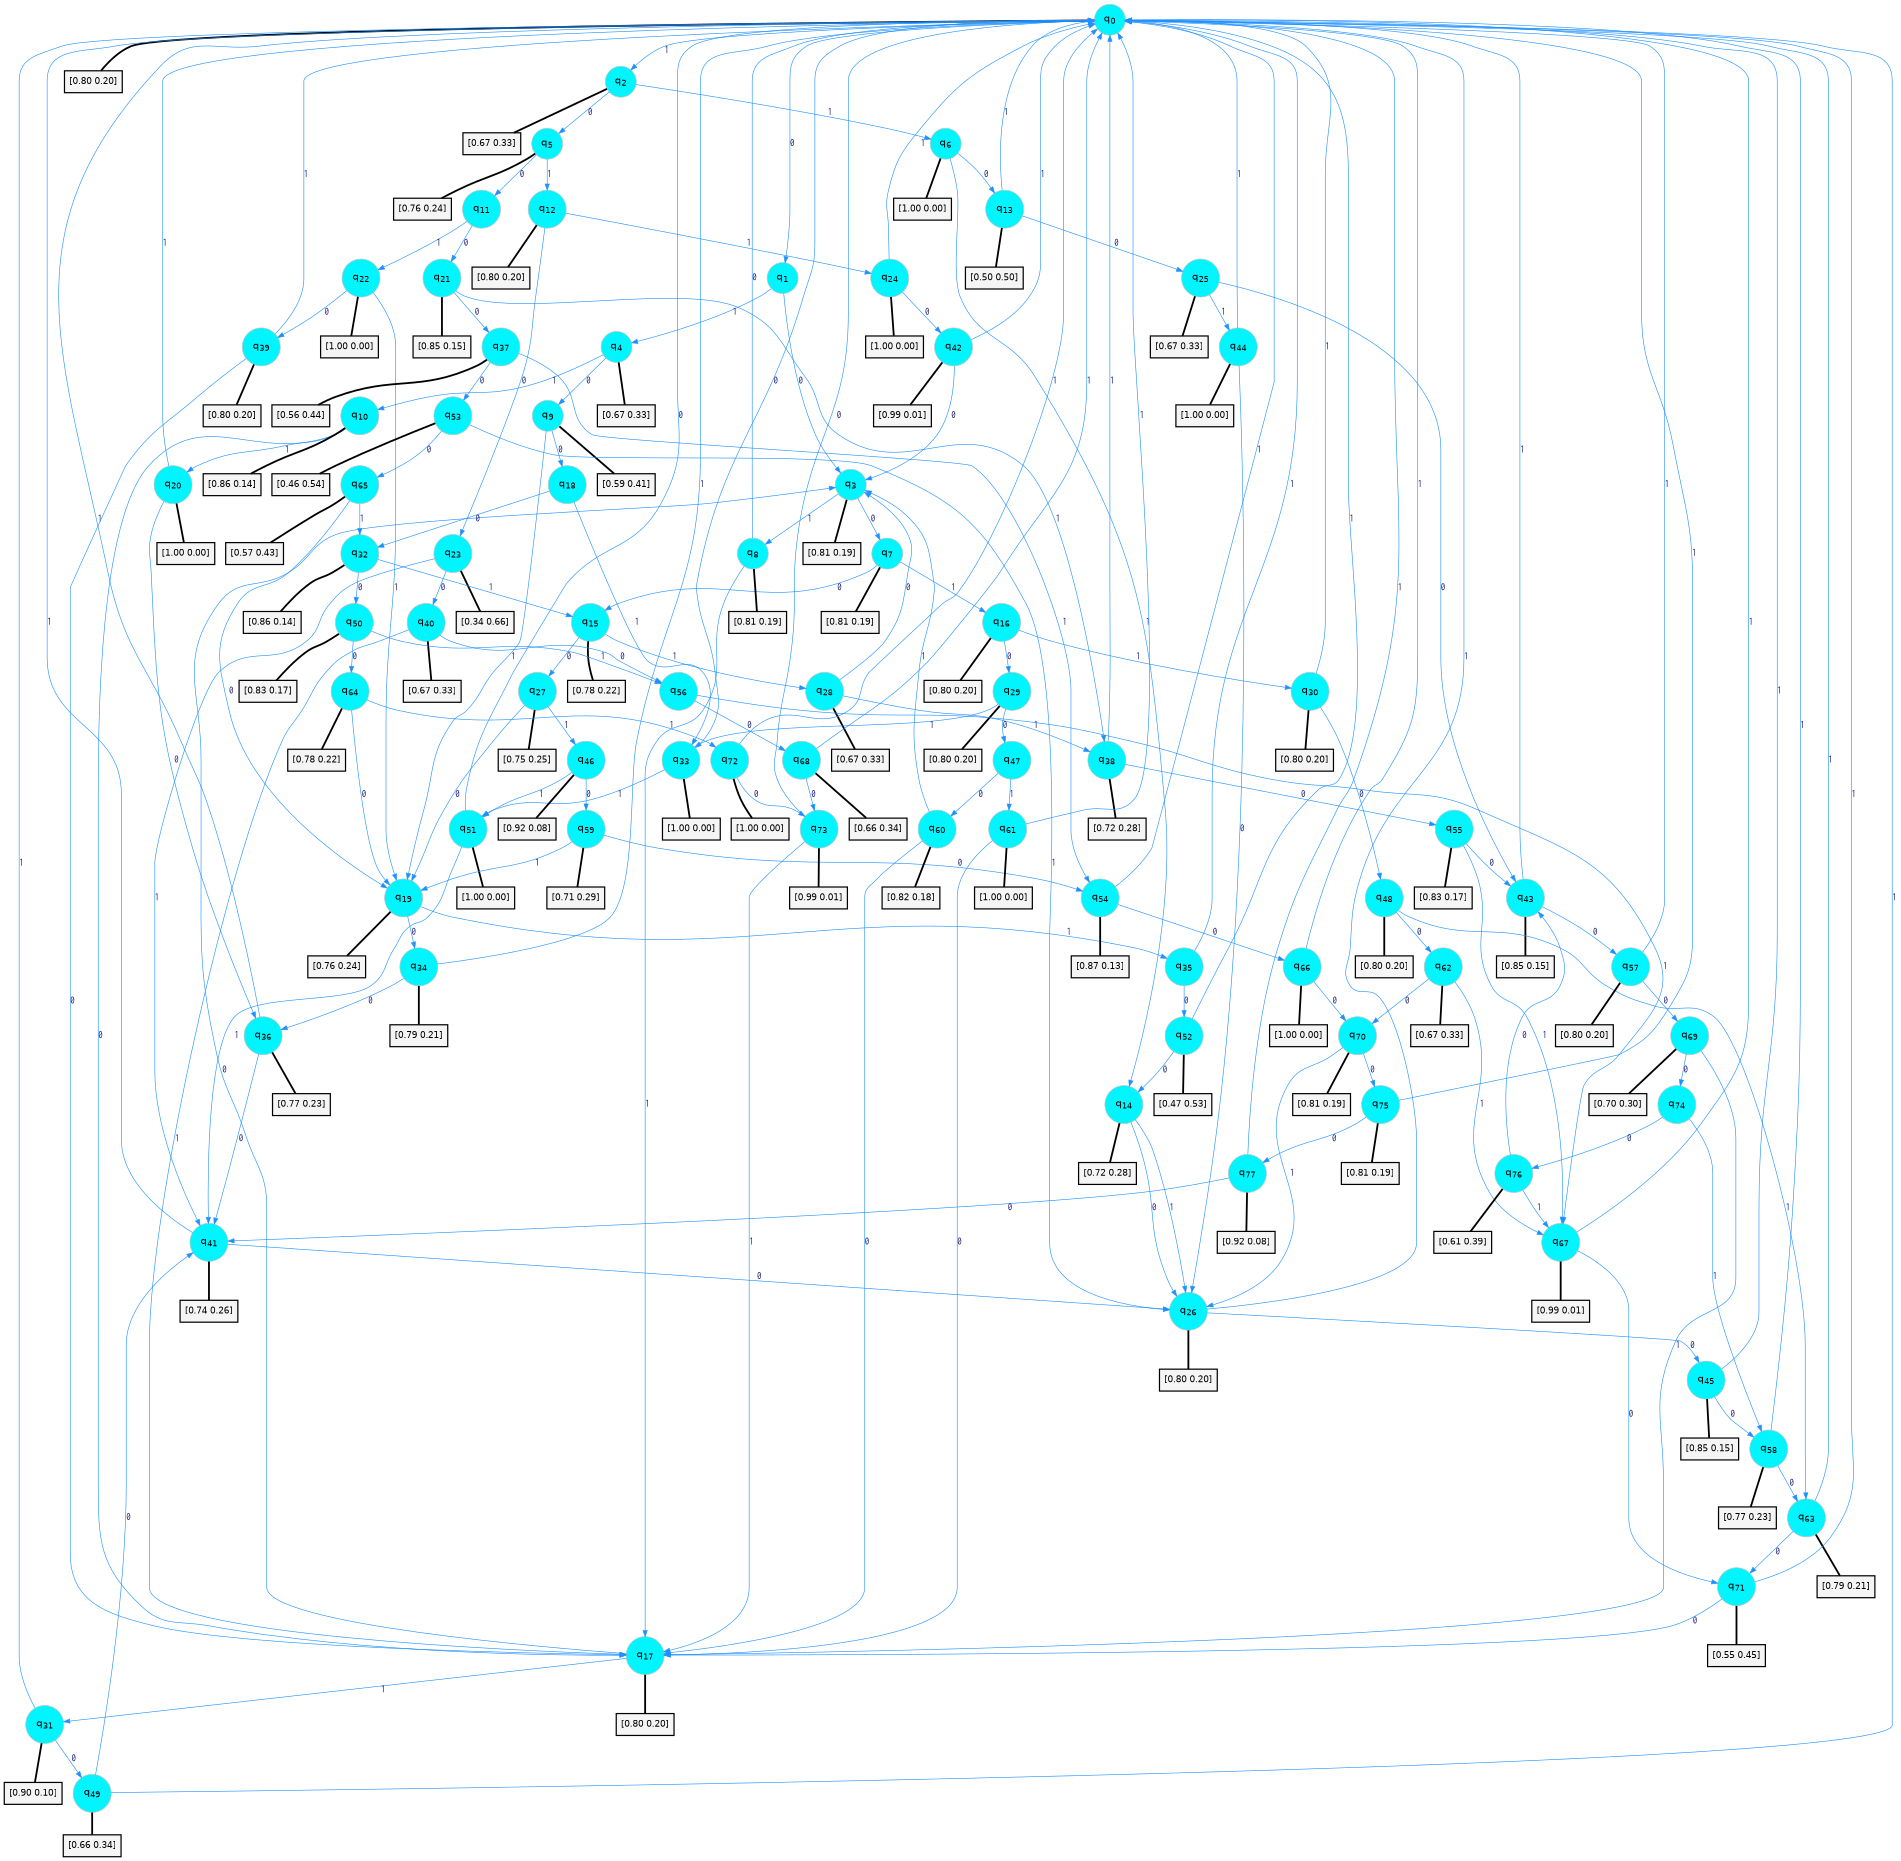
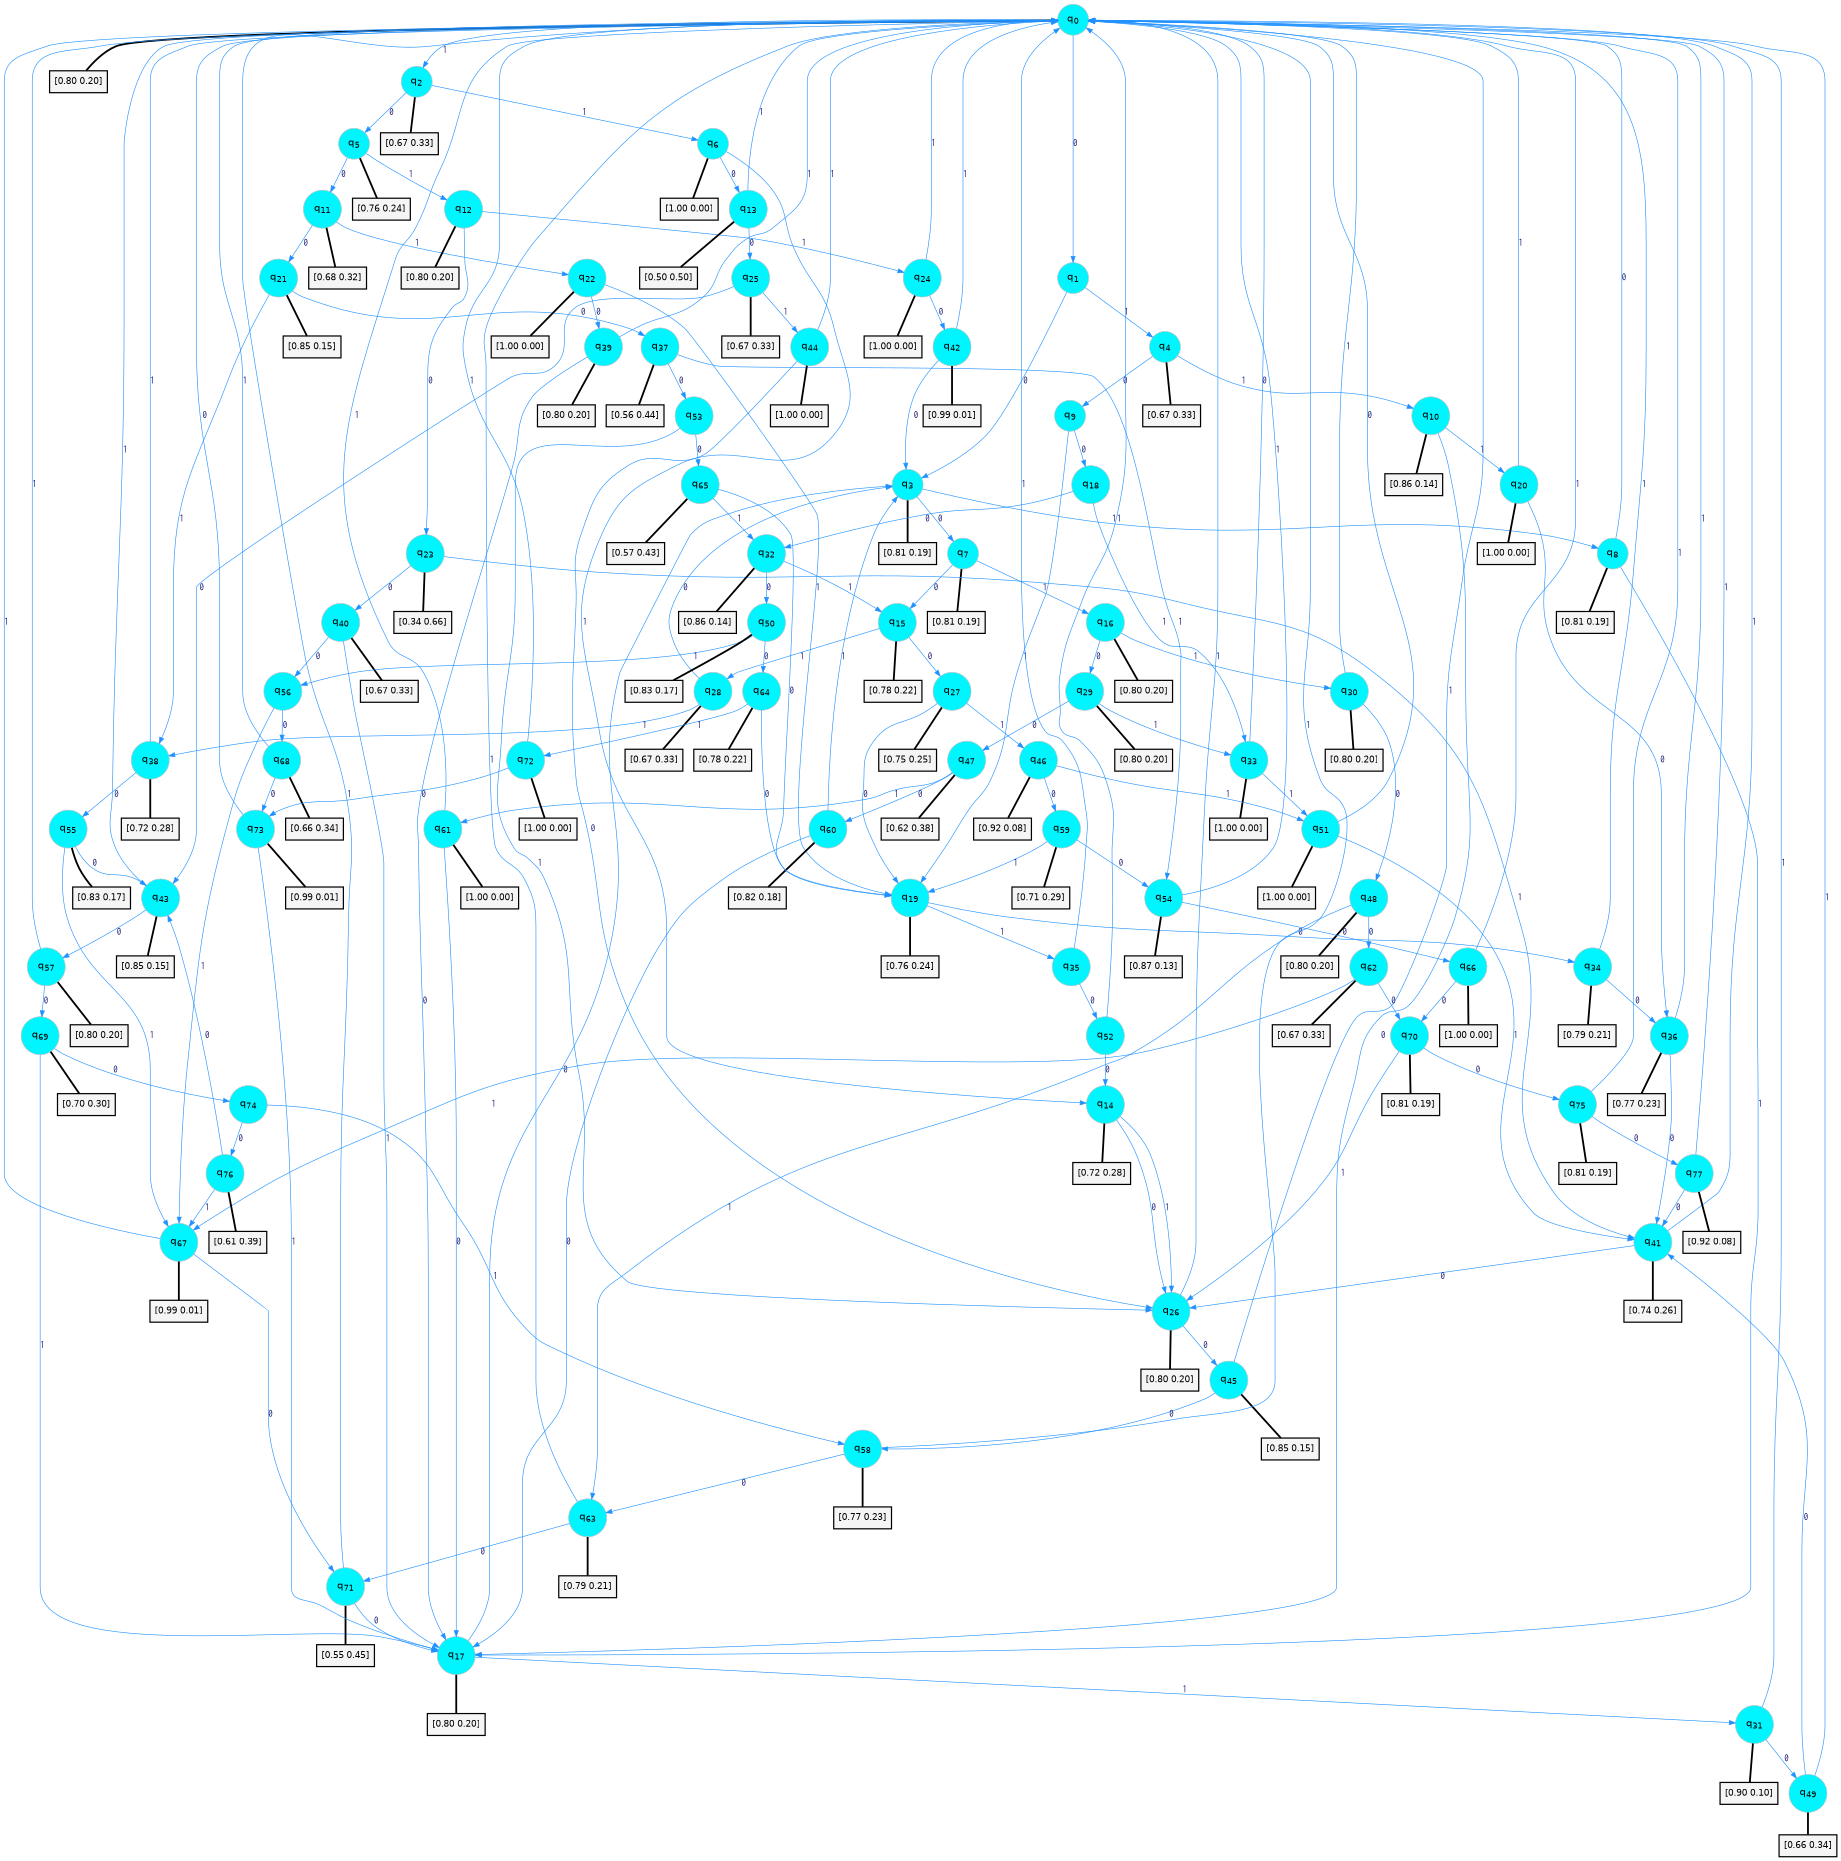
none -> (338, 278)
(301, 485) -> none
(626, 485) -> none
none -> (910, 829)
(1183, 1105) -> none
